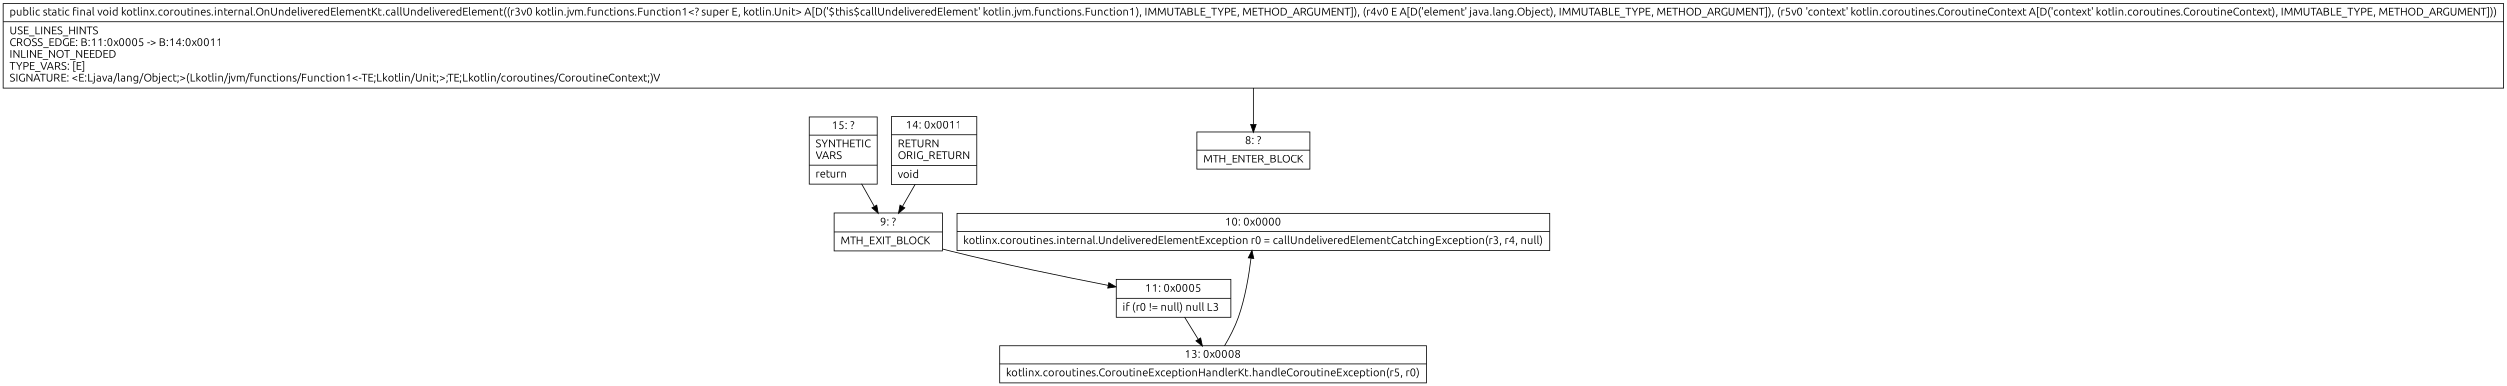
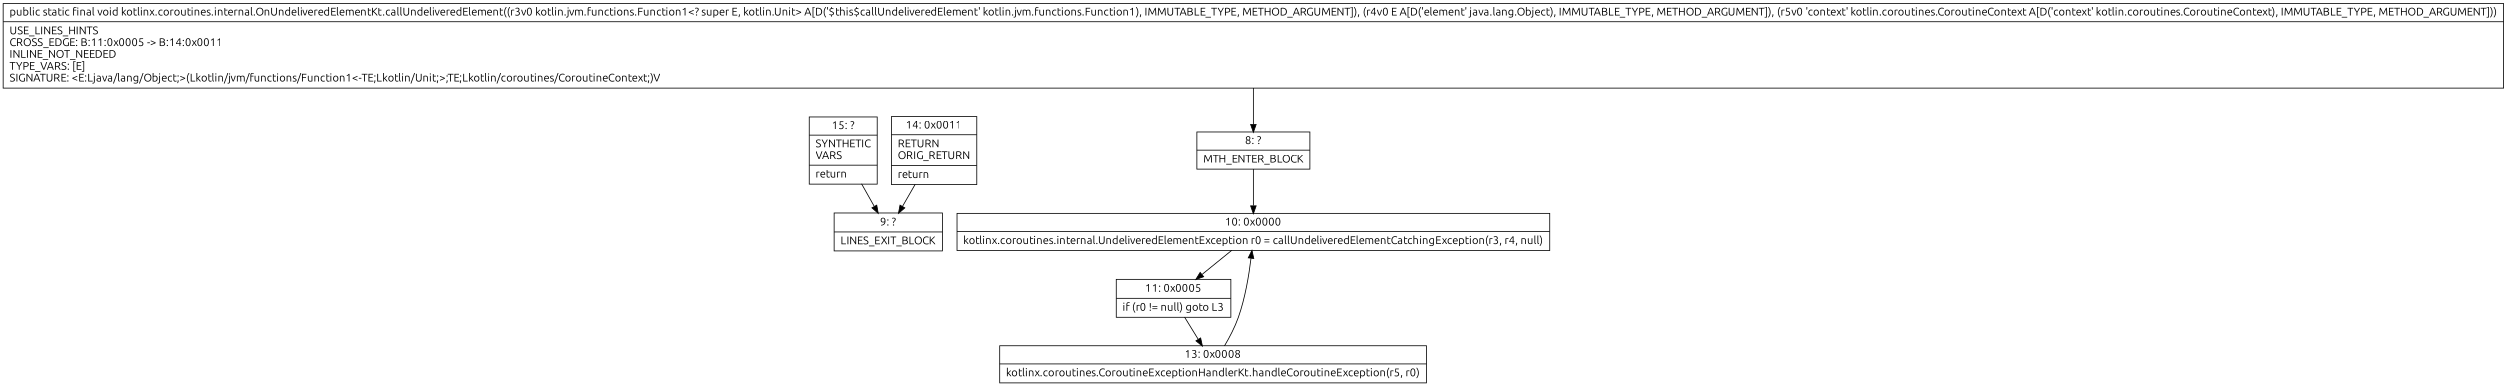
(909, 175) -> (914, 175)
none -> (1253, 187)
(886, 241) -> (888, 241)
(1025, 268) -> (1217, 262)
(1171, 307) -> (1174, 307)
